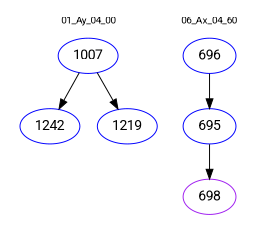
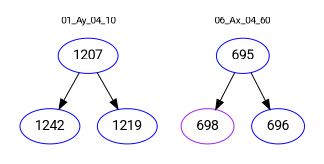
(89, 21) -> (89, 21)
(88, 56) -> (88, 56)
(210, 86) -> (258, 87)
